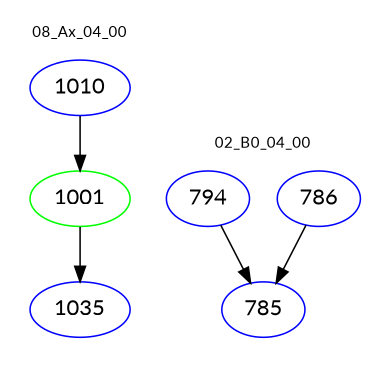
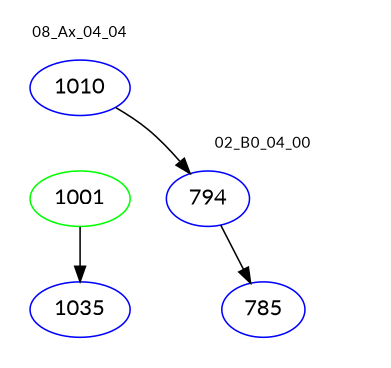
(80, 33) -> (80, 33)
(80, 136) -> (164, 144)
(319, 199) -> none
